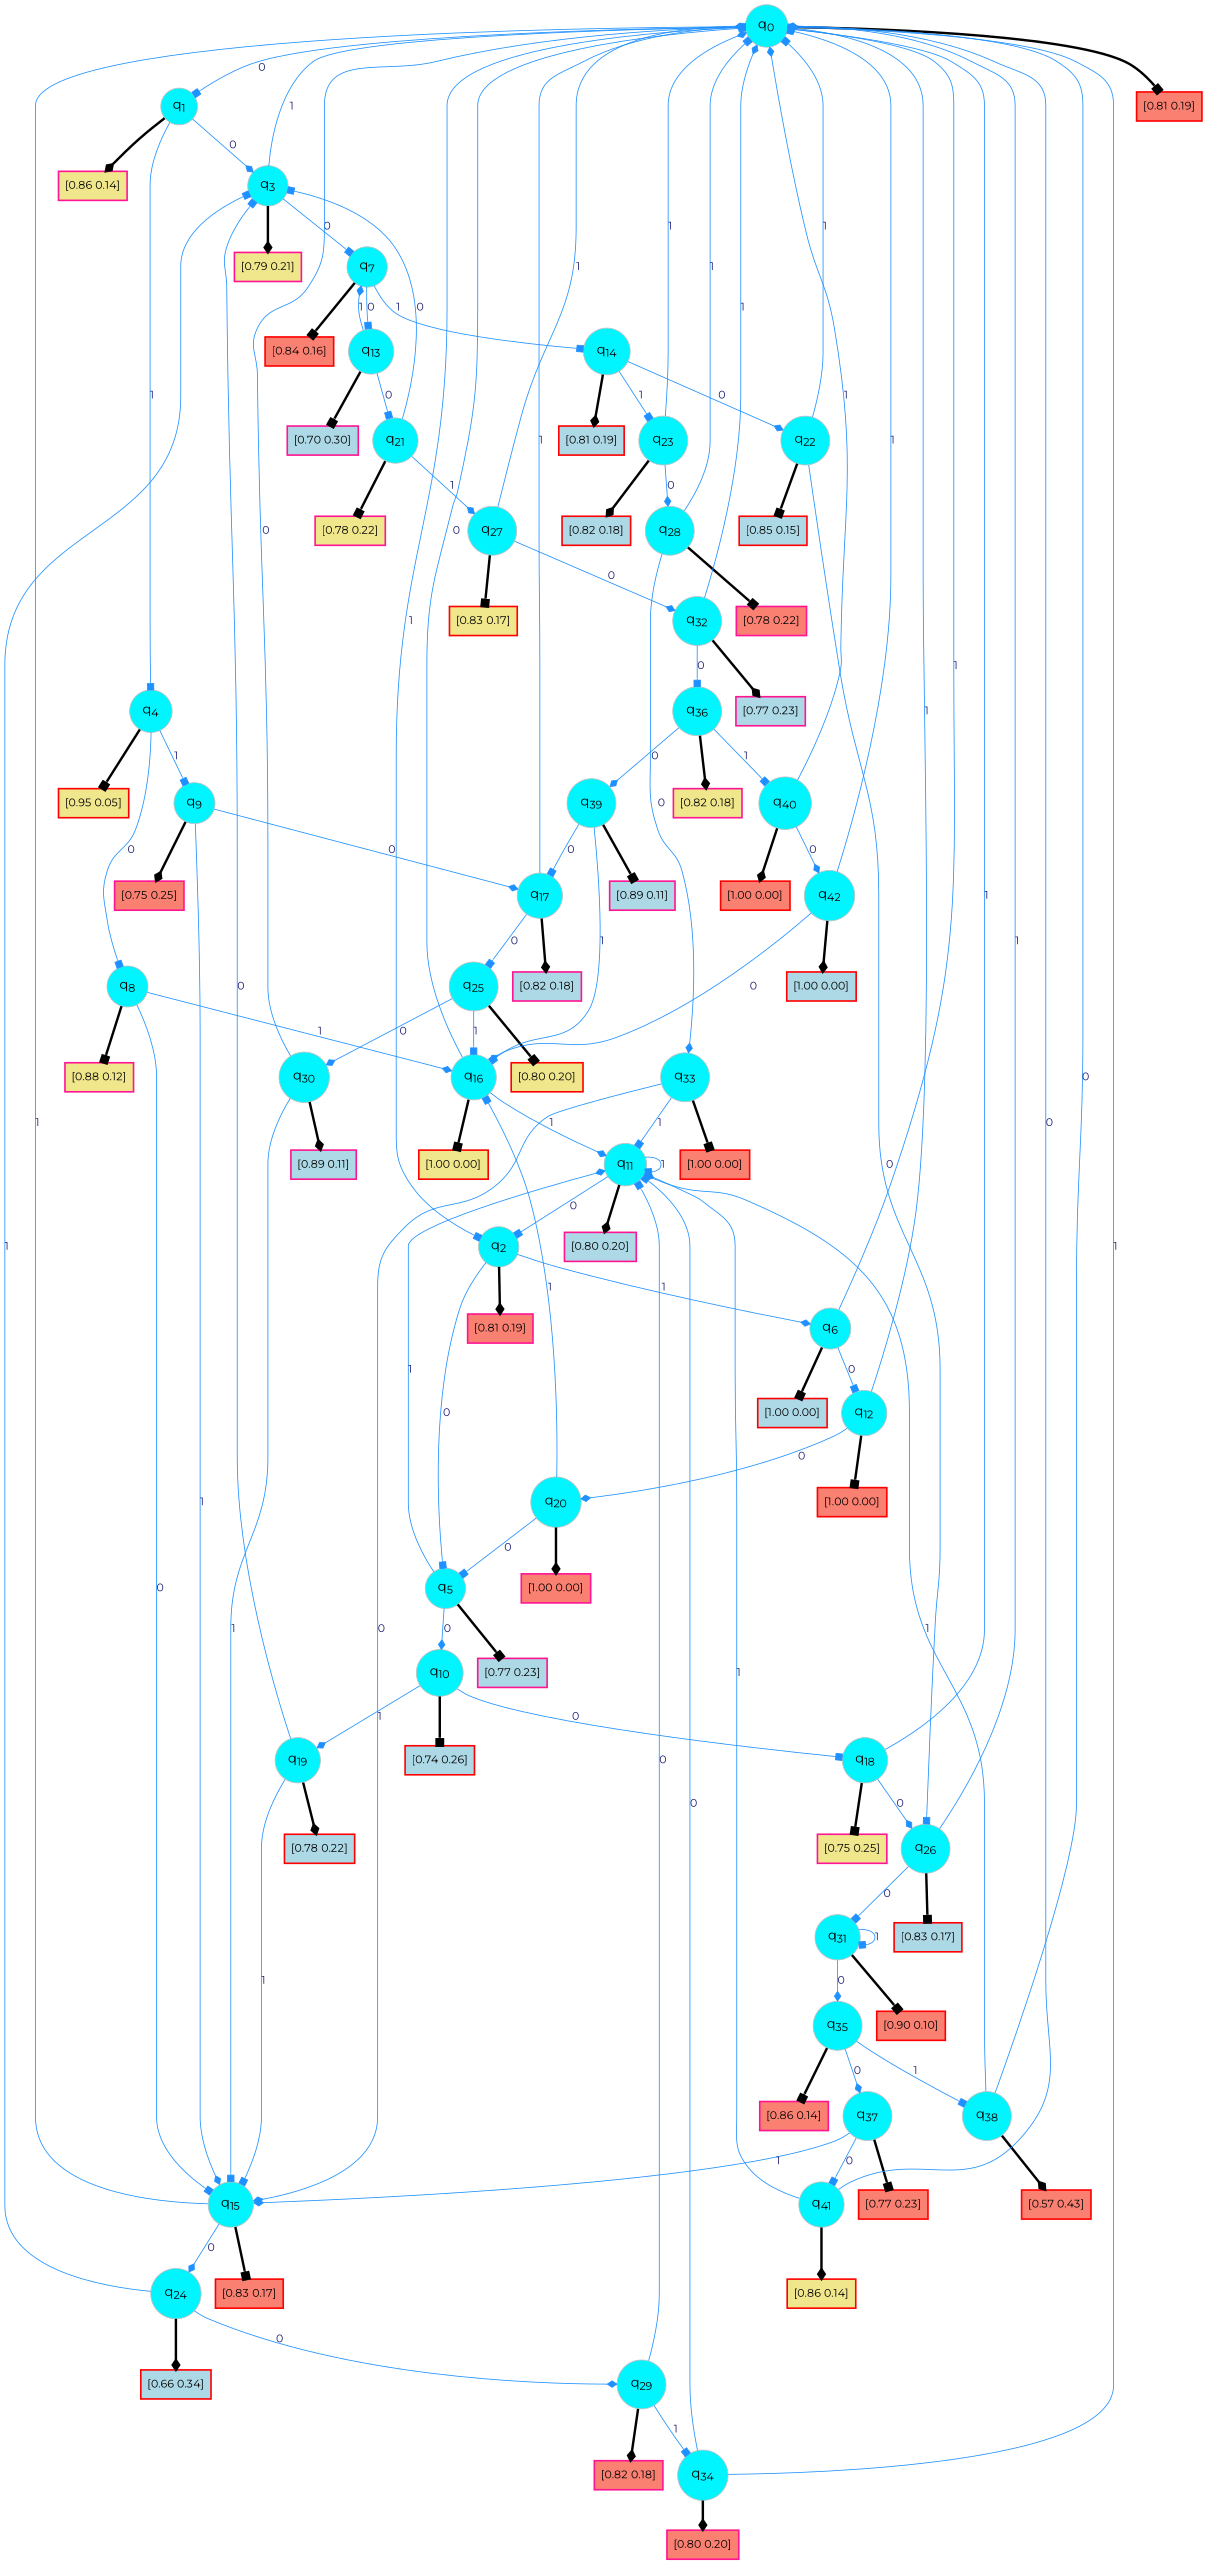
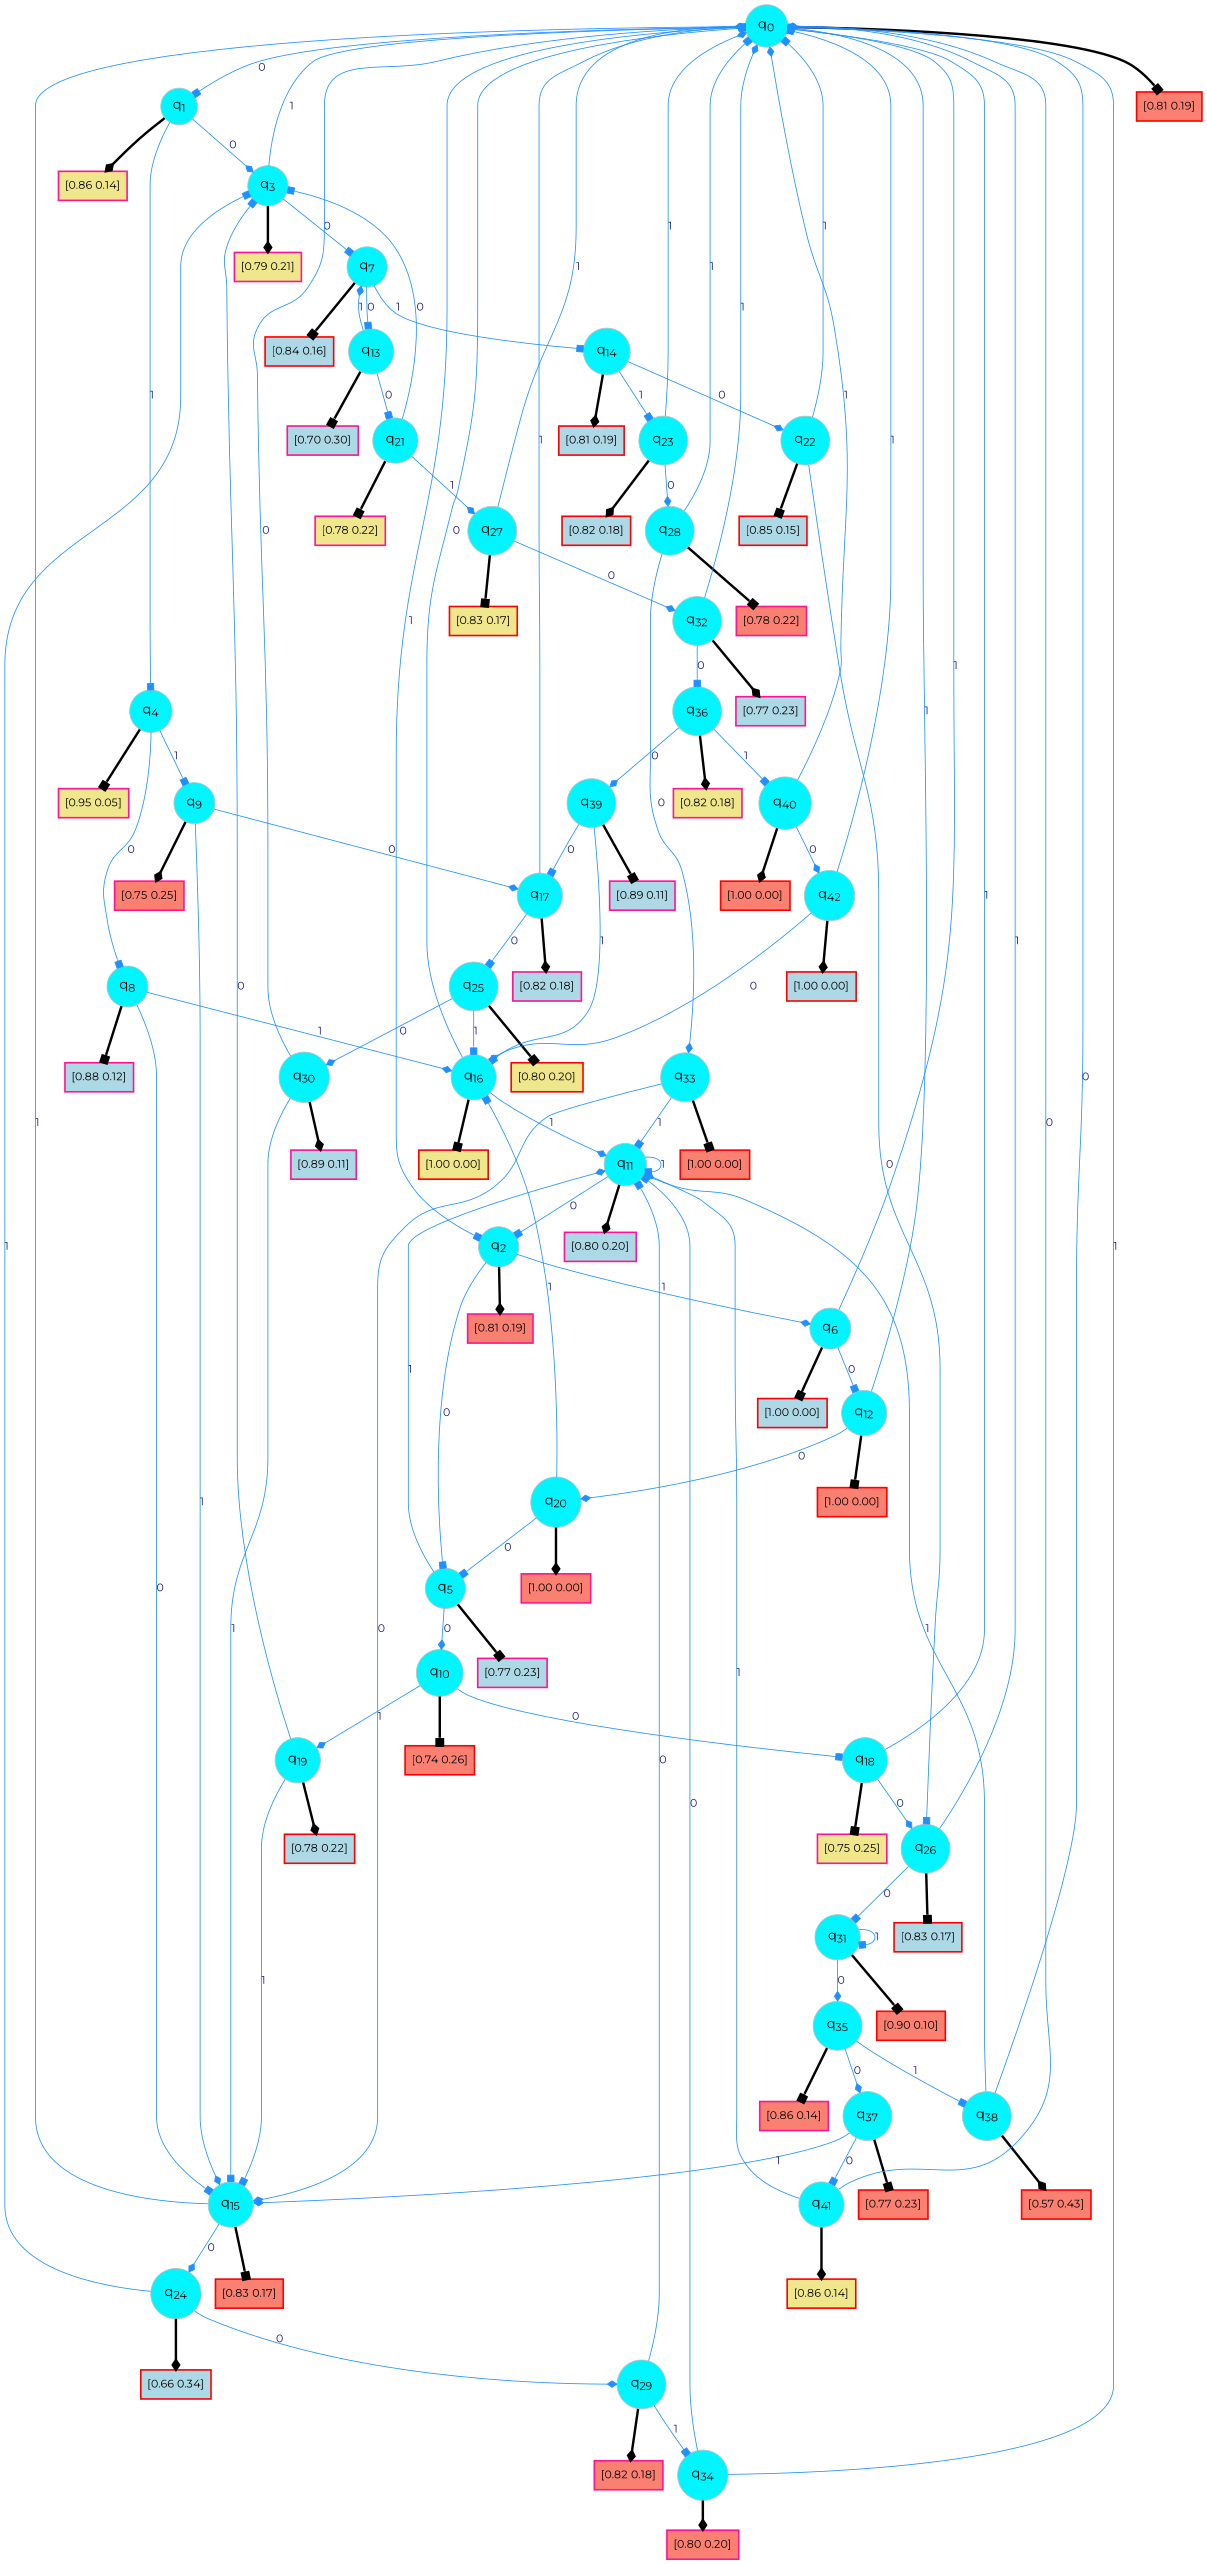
(299, 351) -> (299, 351)
(94, 803) -> (94, 803)
(99, 1077) -> (99, 1077)
(440, 1760) -> (440, 1760)
